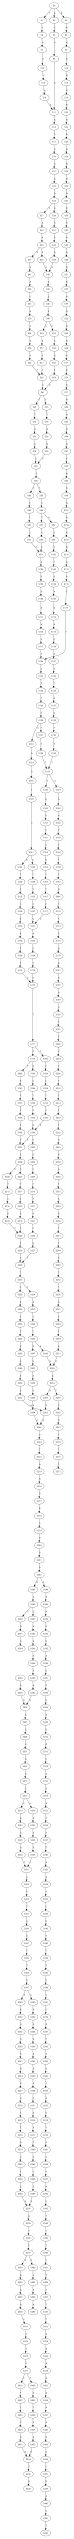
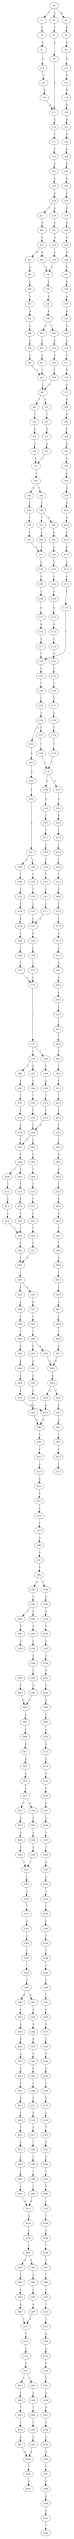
none -> (30, 2319)
